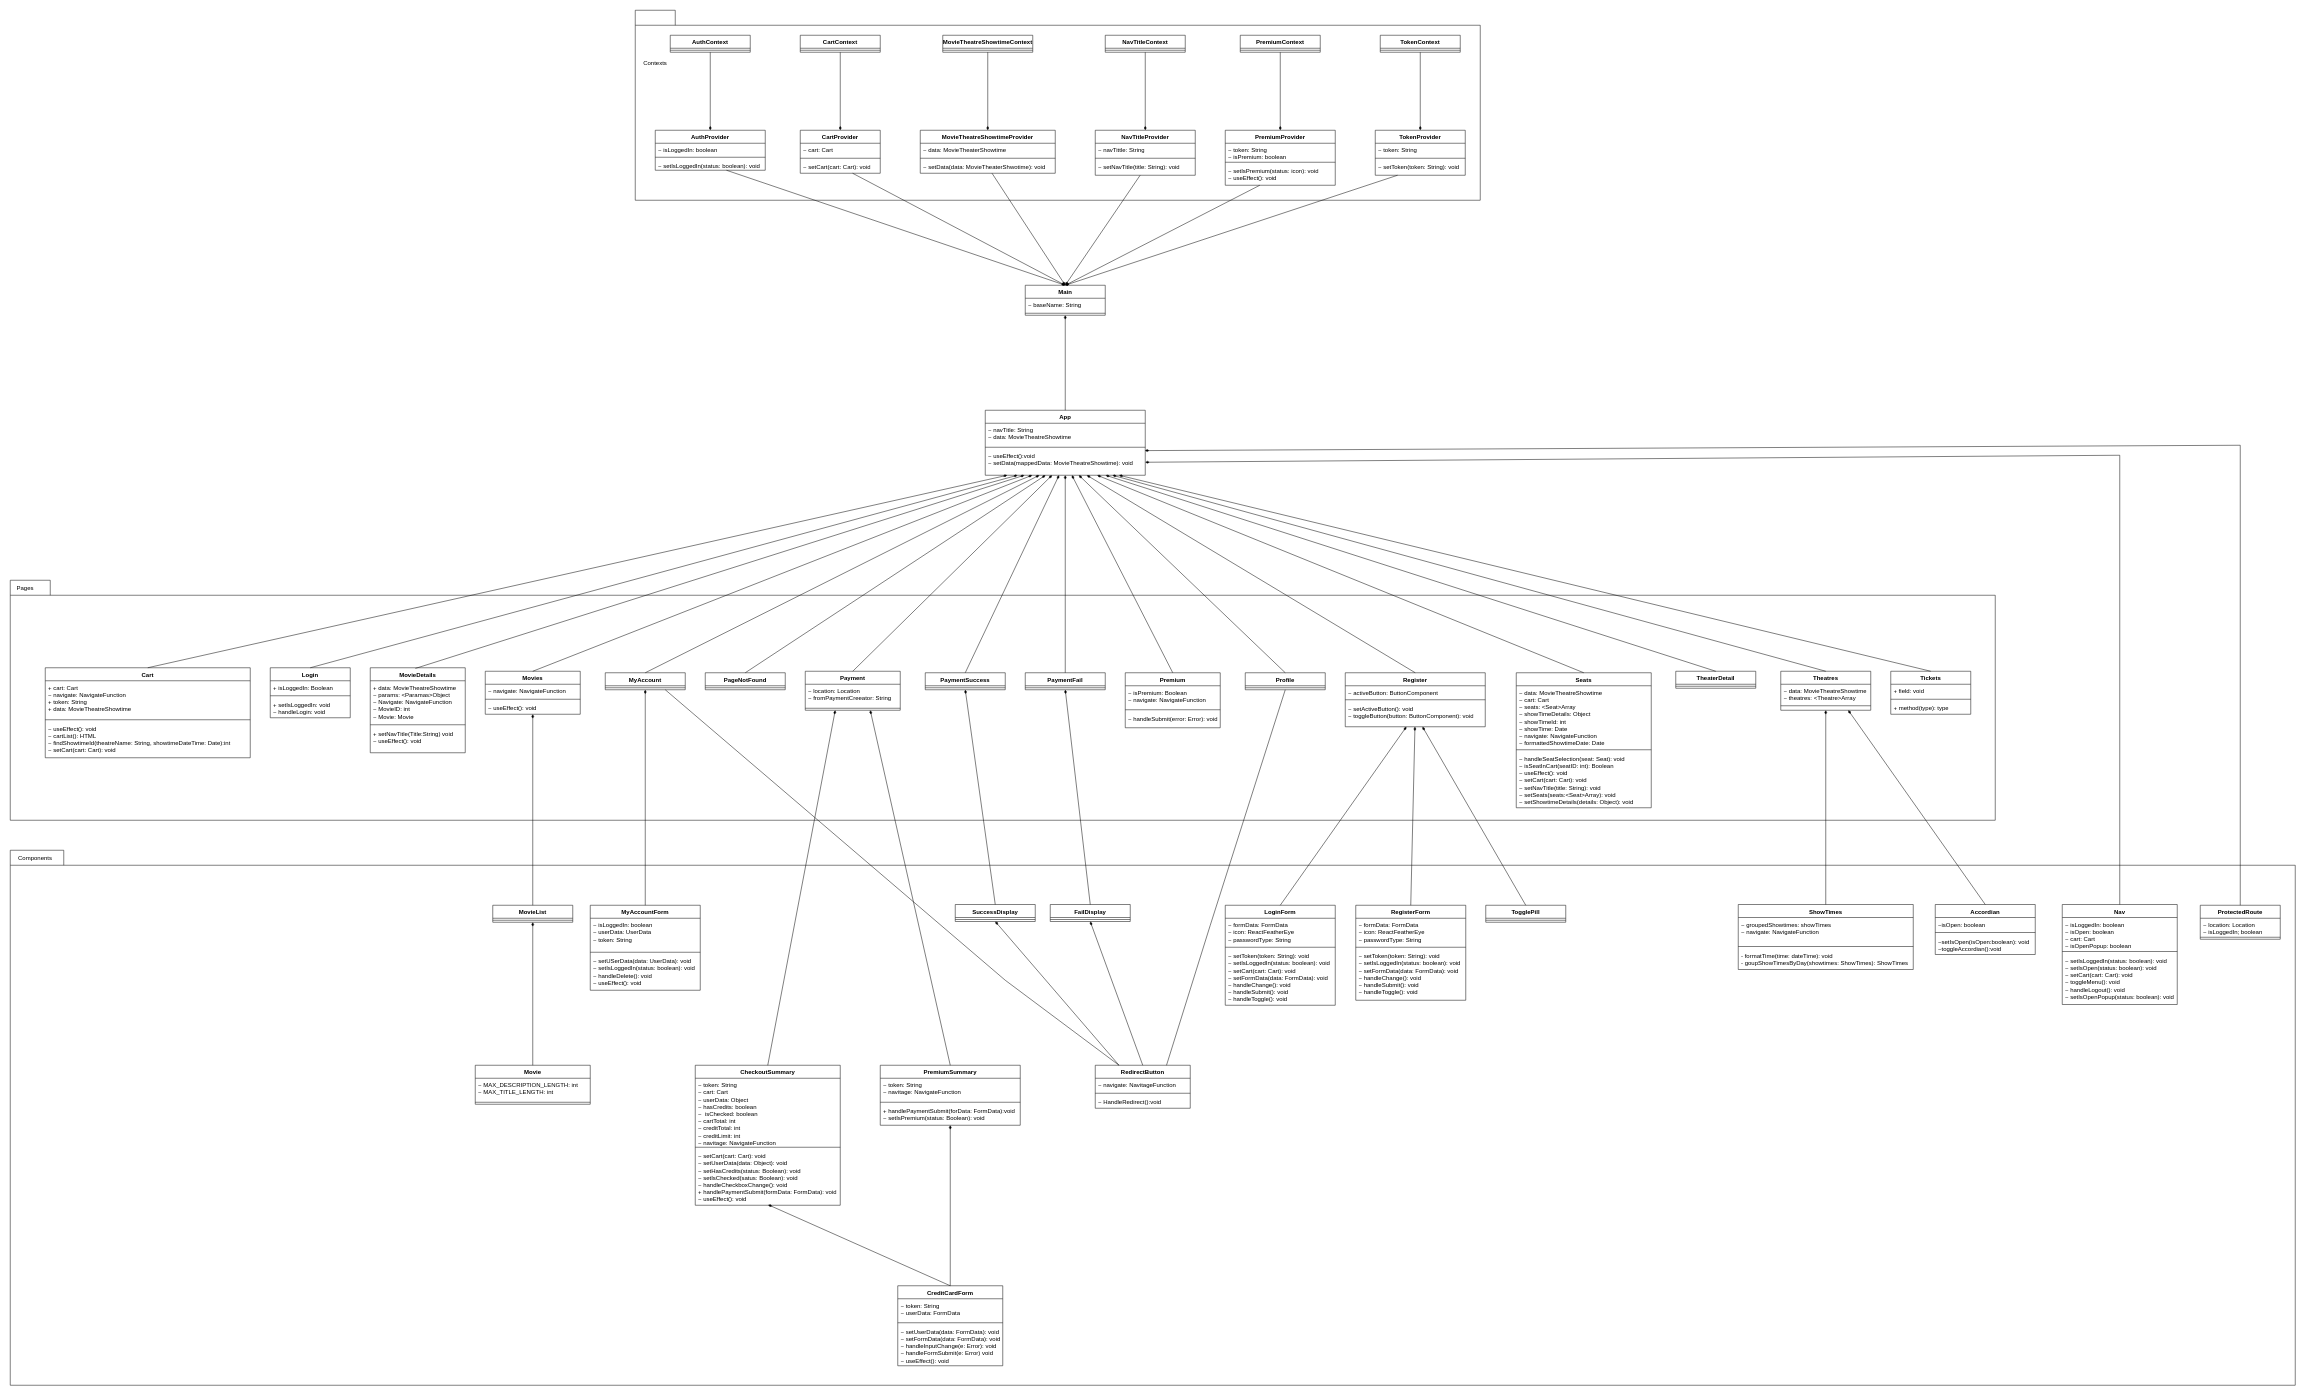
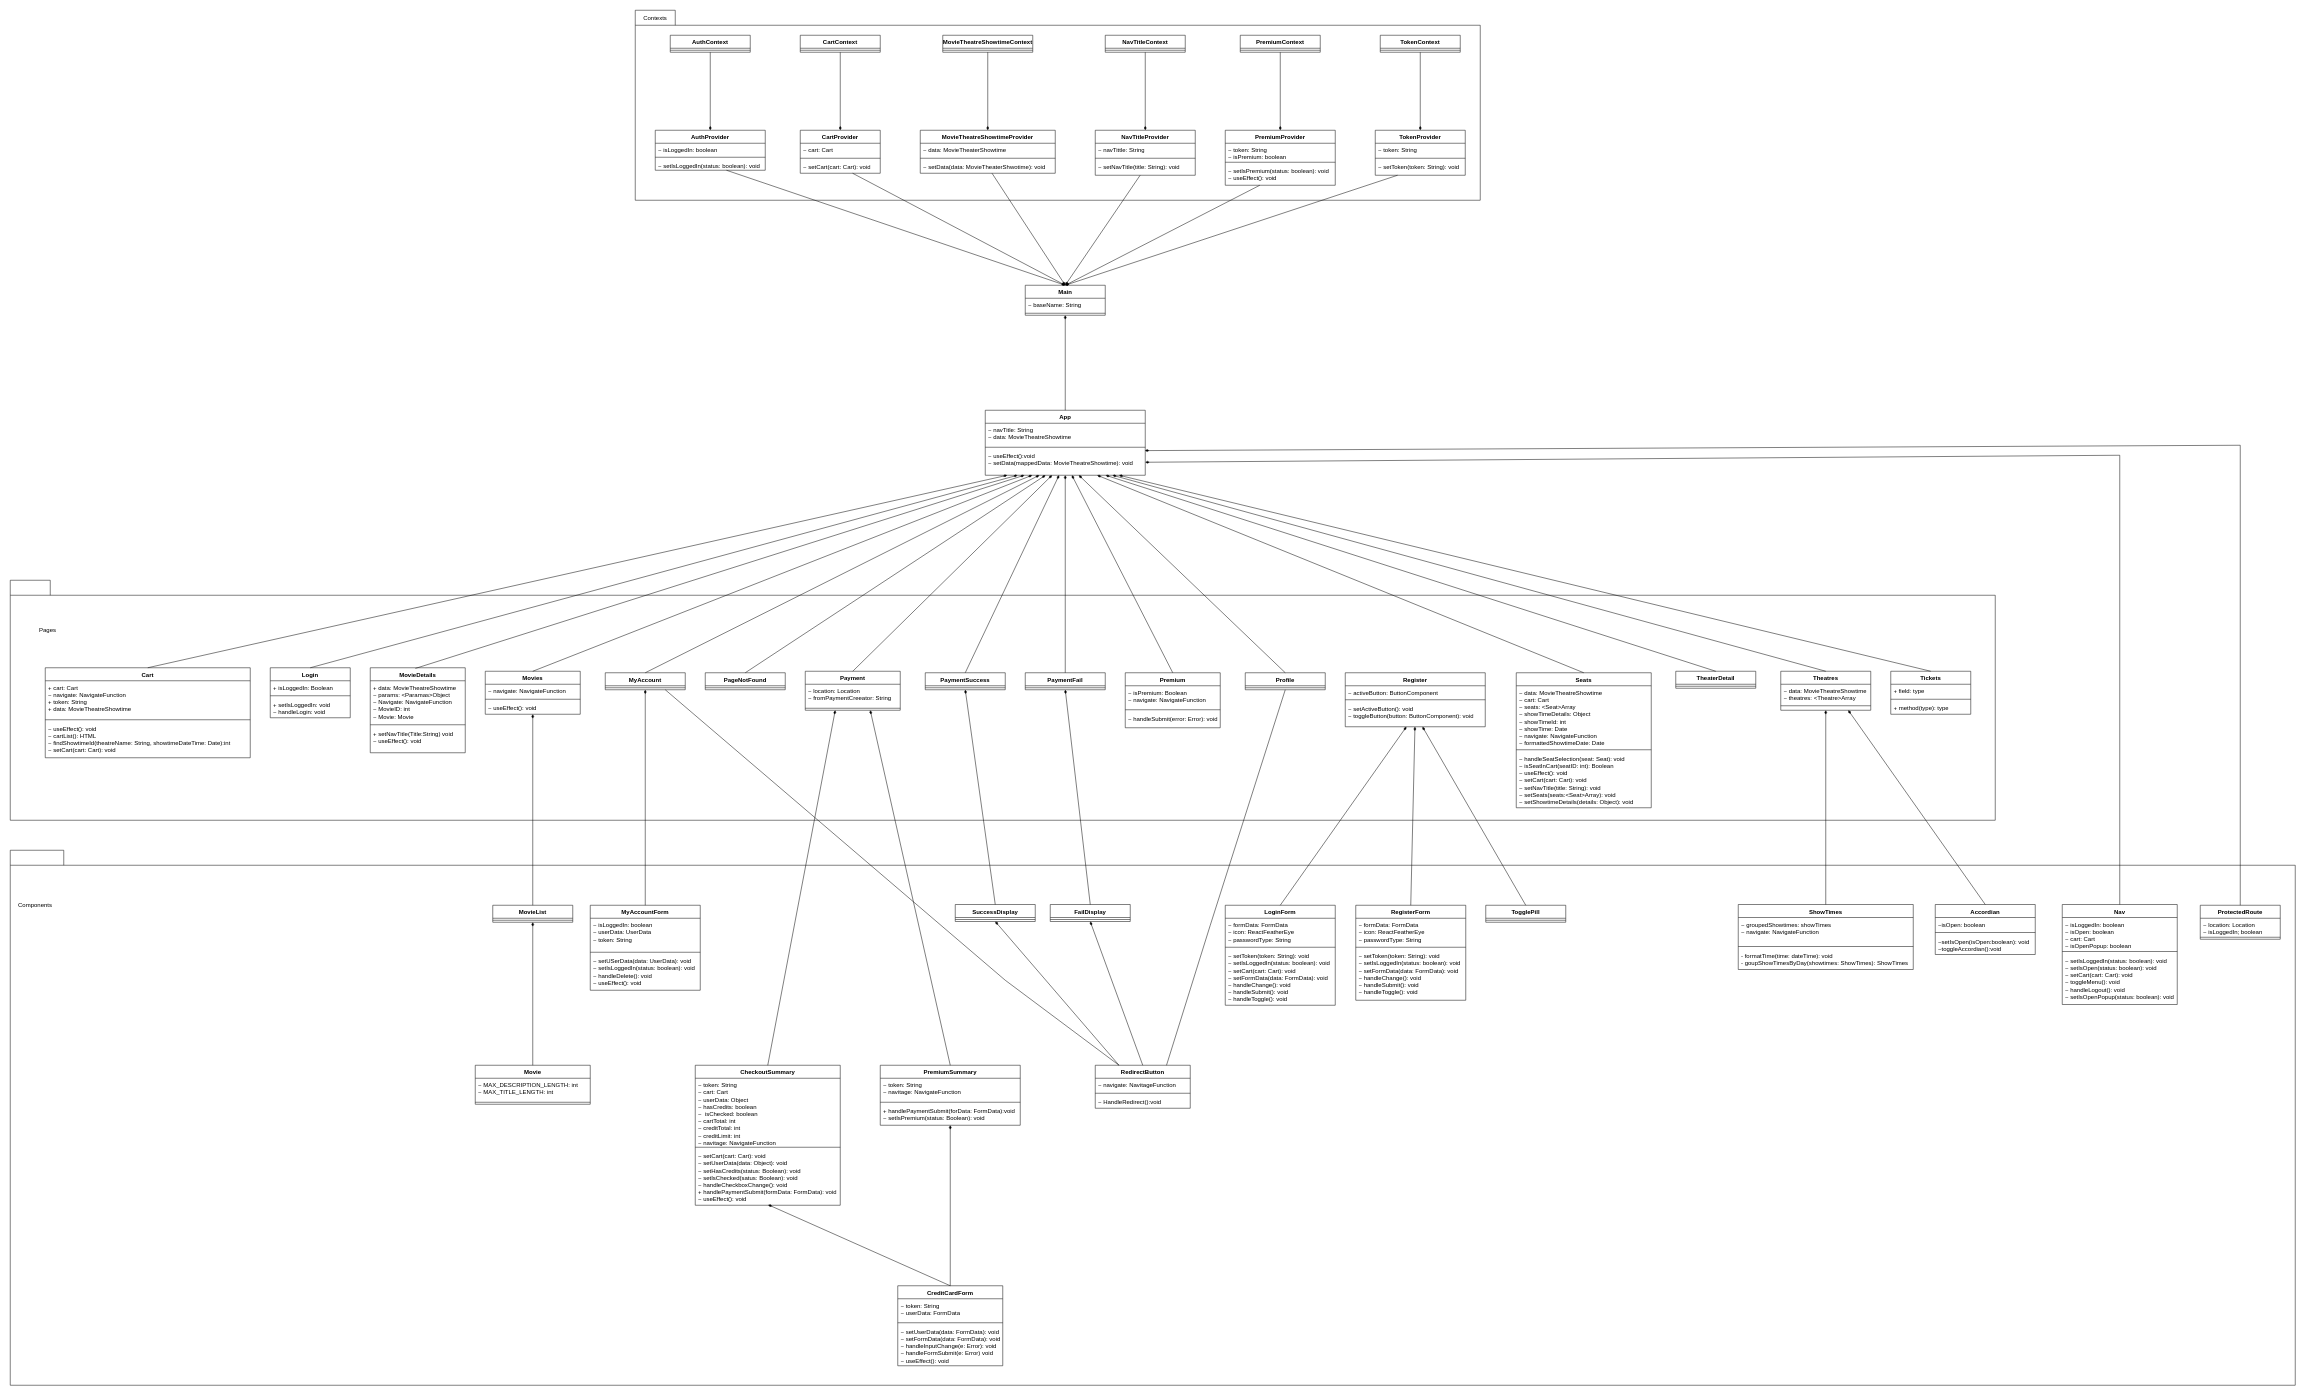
(655, 63) -> (655, 18)
(1279, 175) -> (1281, 179)
(1091, 478) -> none
(25, 588) -> (48, 630)
(1911, 691) -> (1912, 691)
(35, 858) -> (35, 905)
